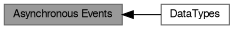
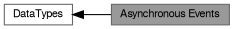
(147, 15) -> (97, 15)
